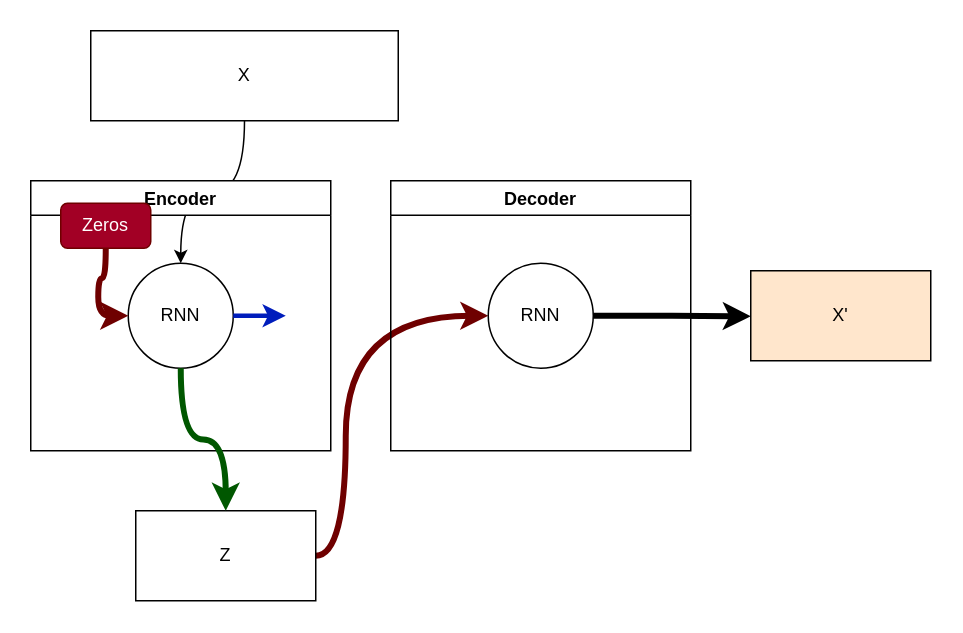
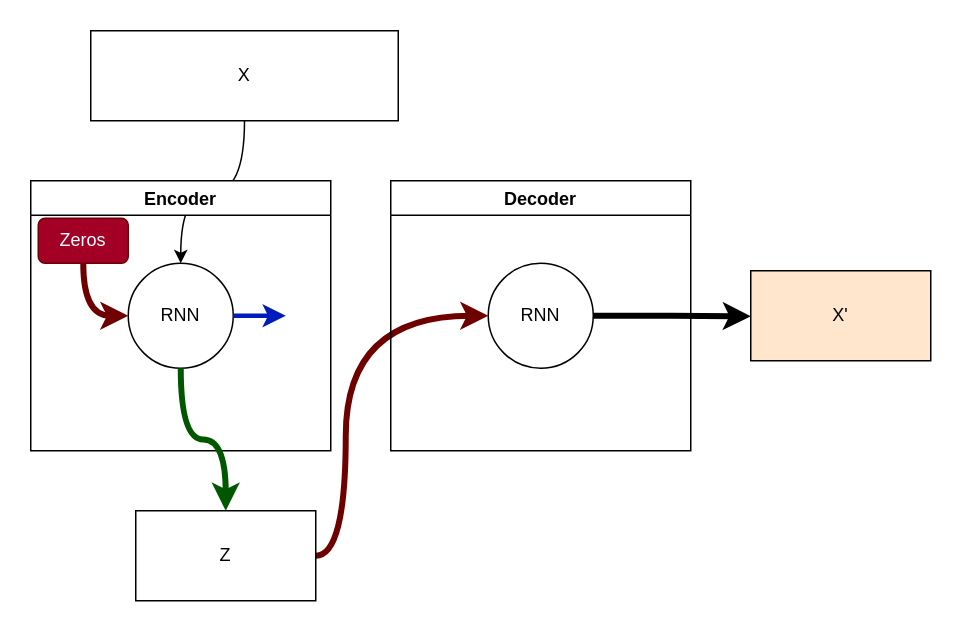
(106, 226) -> (83, 241)
